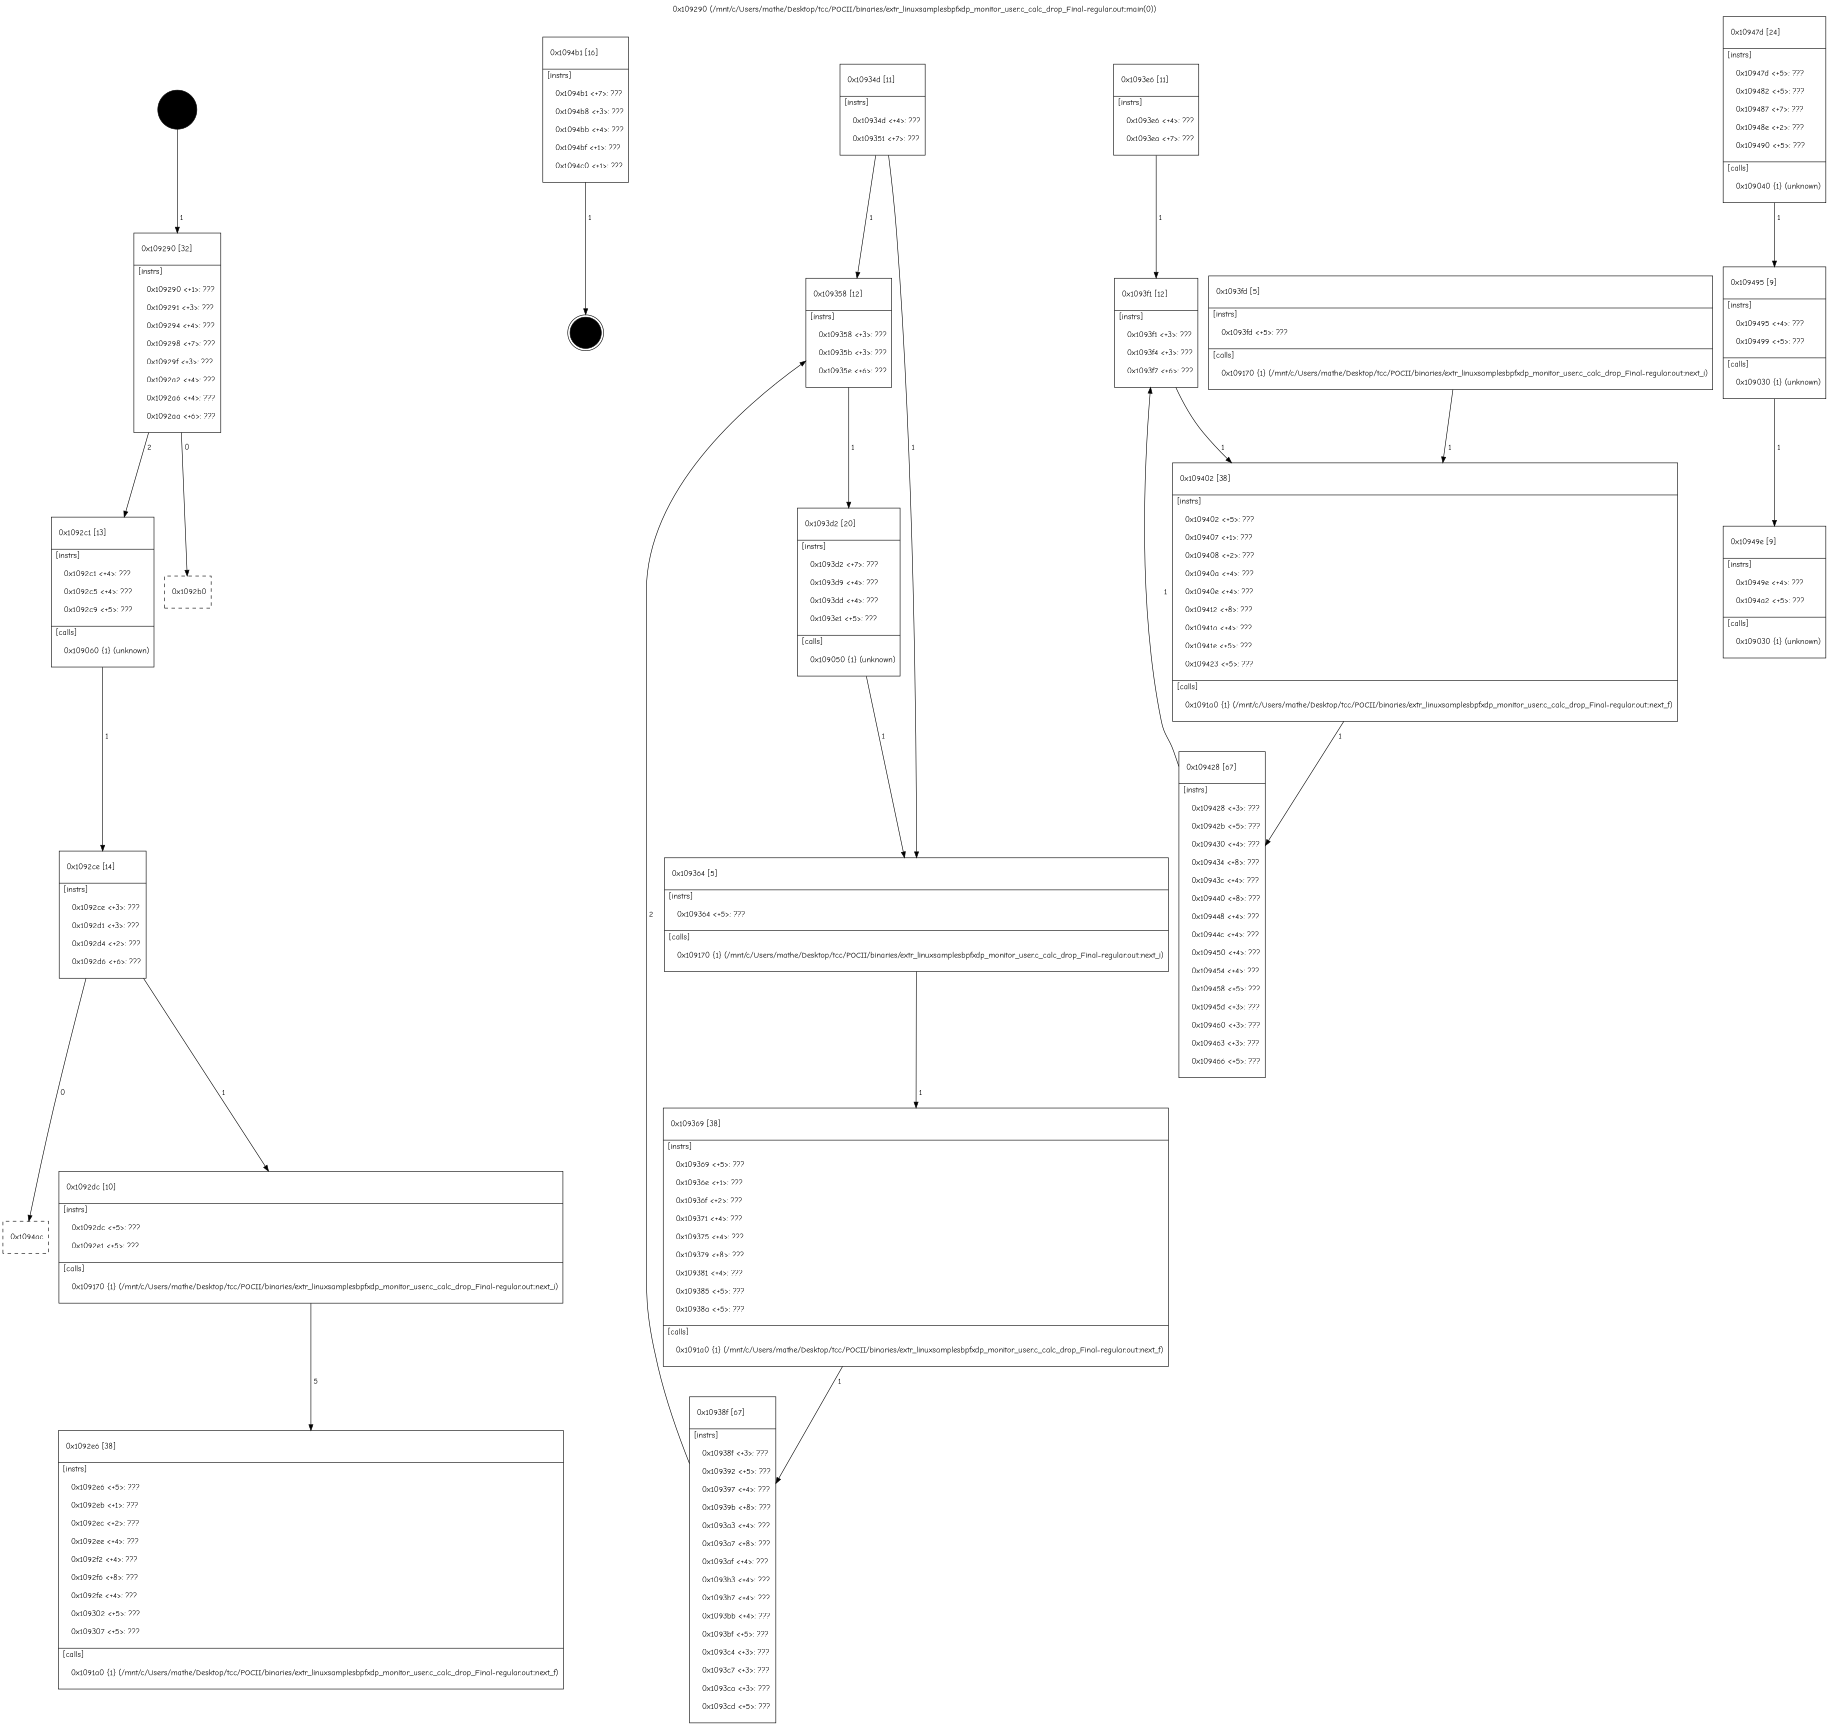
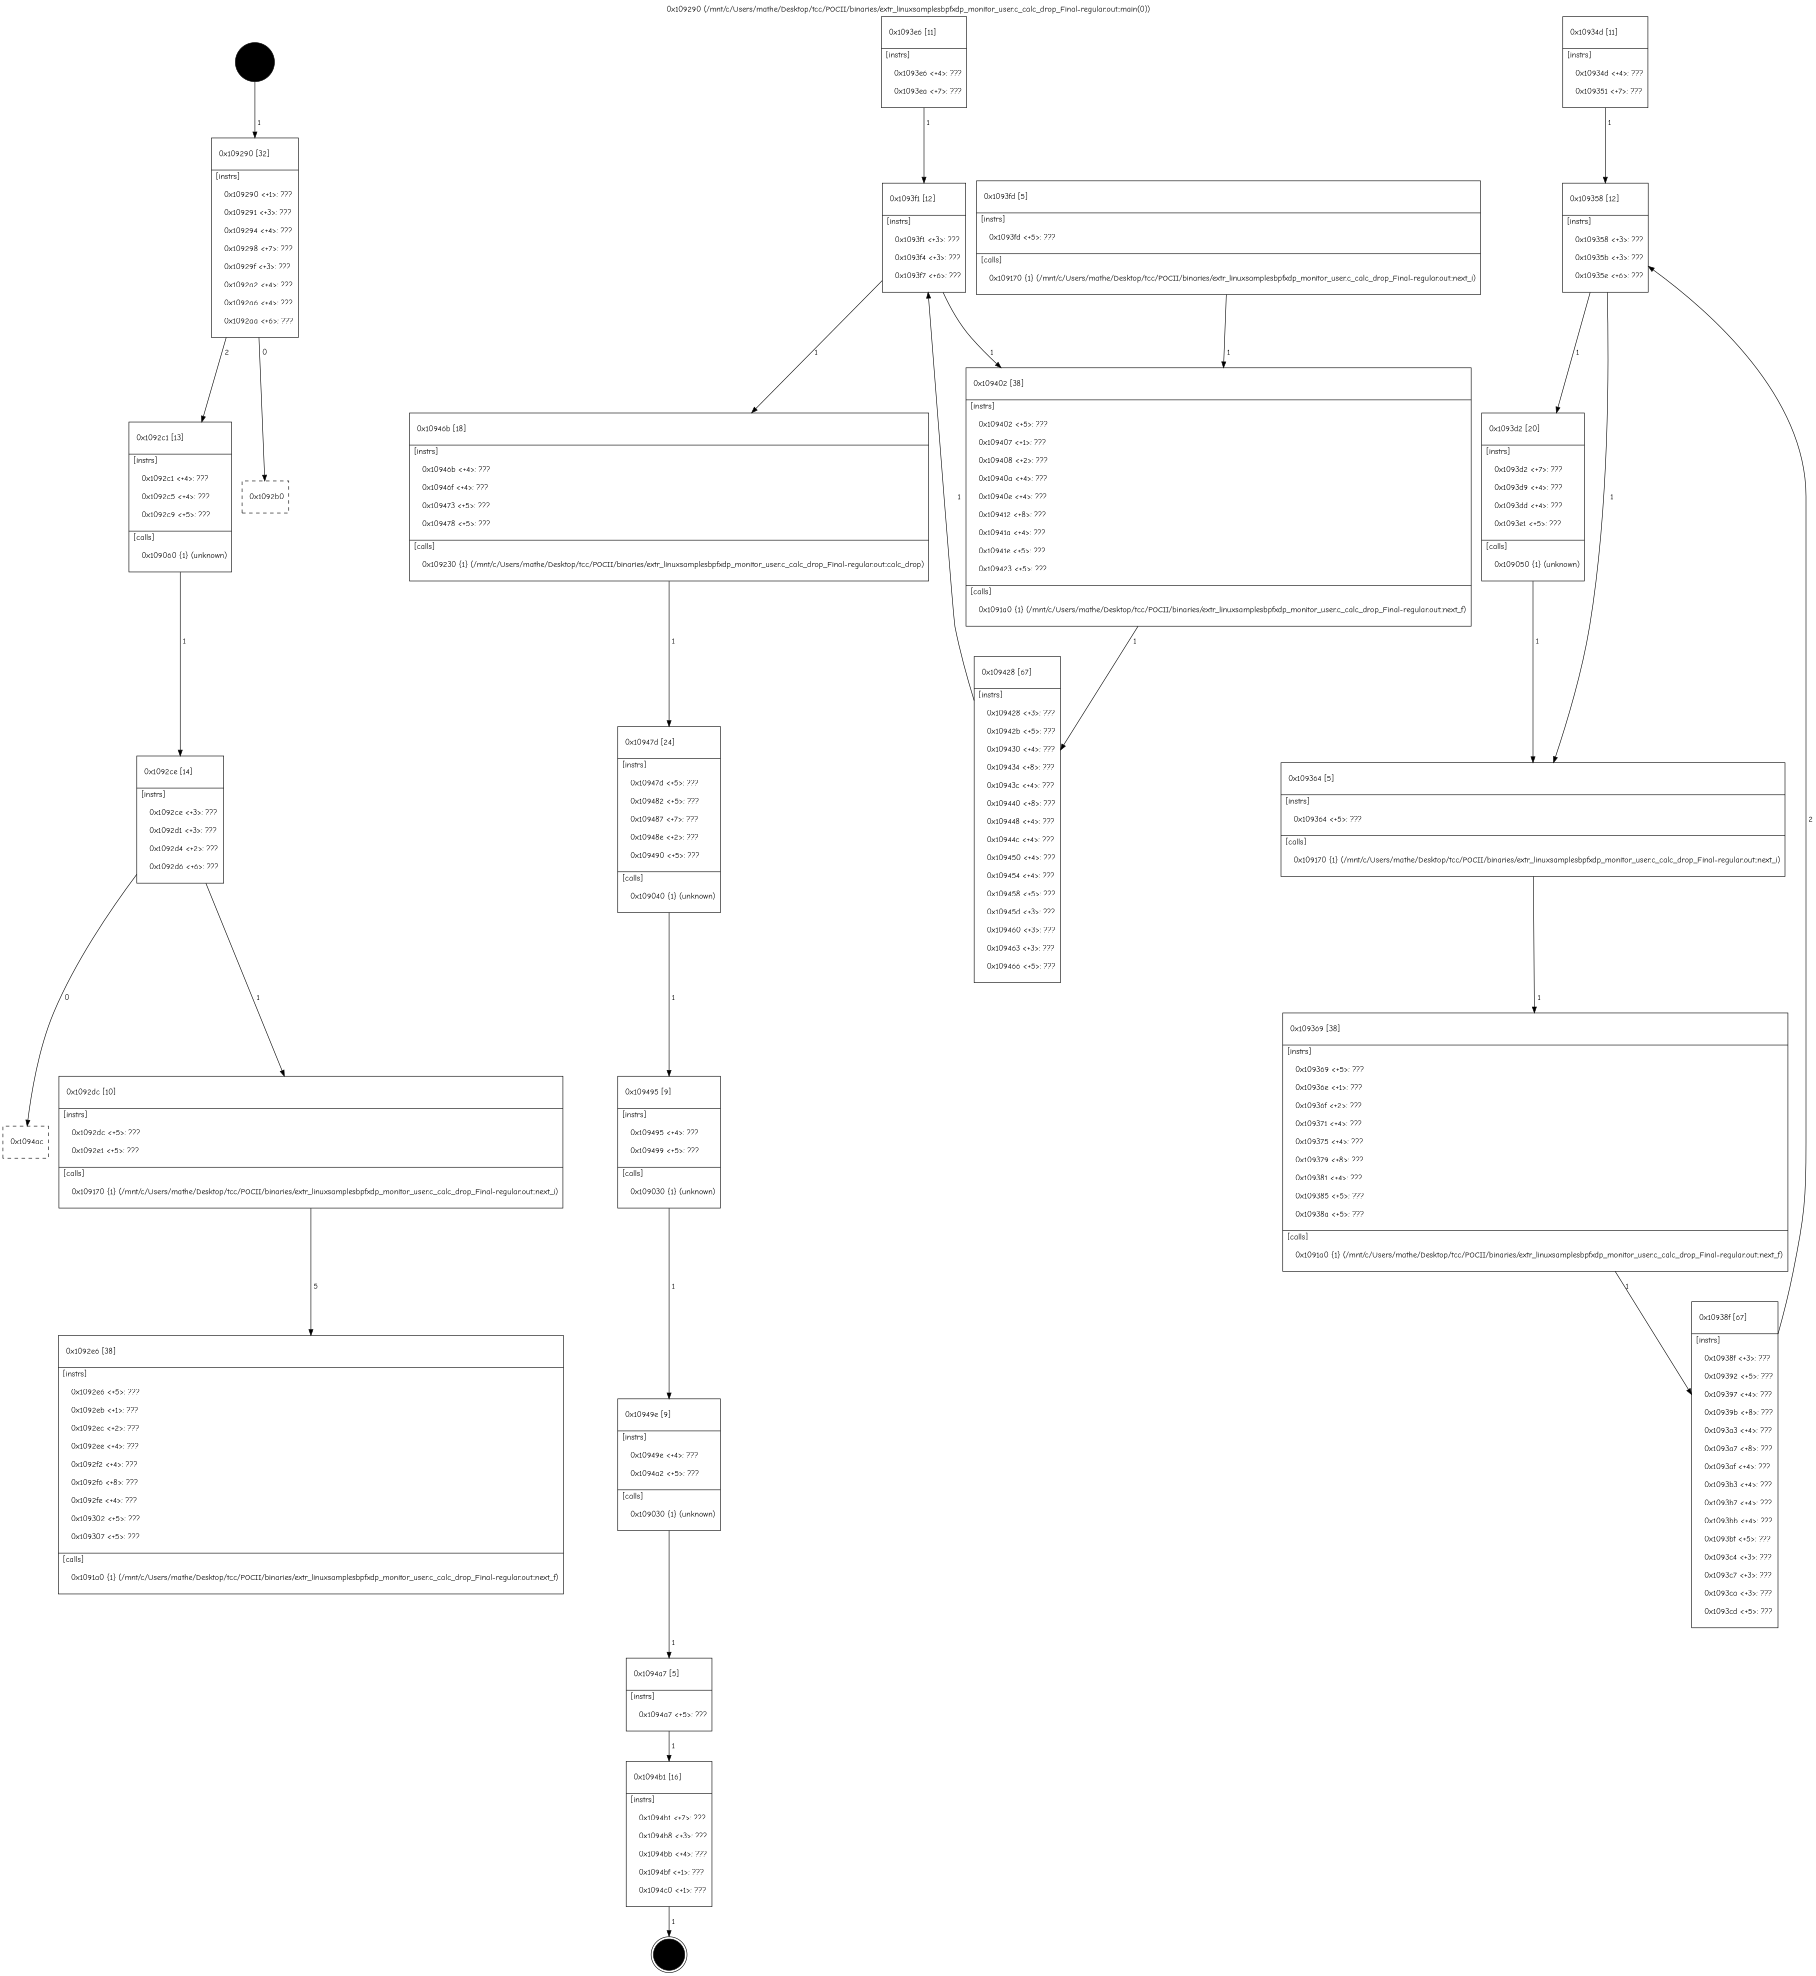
none -> (669, 497)
(911, 503) -> (1601, 527)
none -> (669, 1695)
